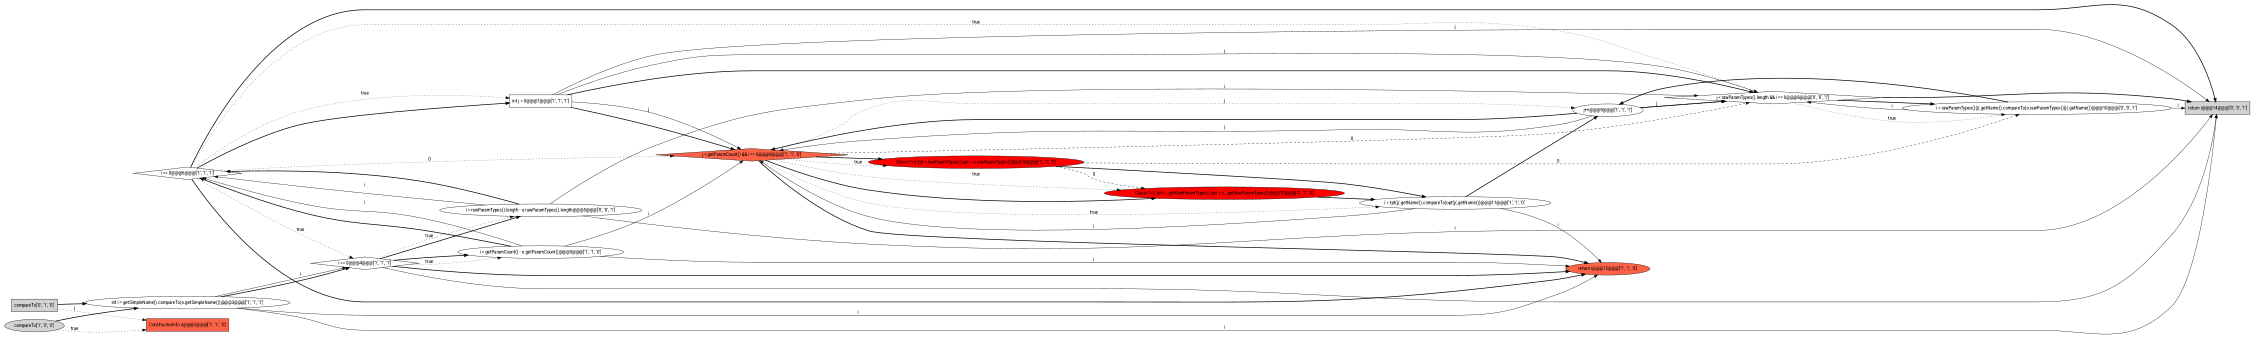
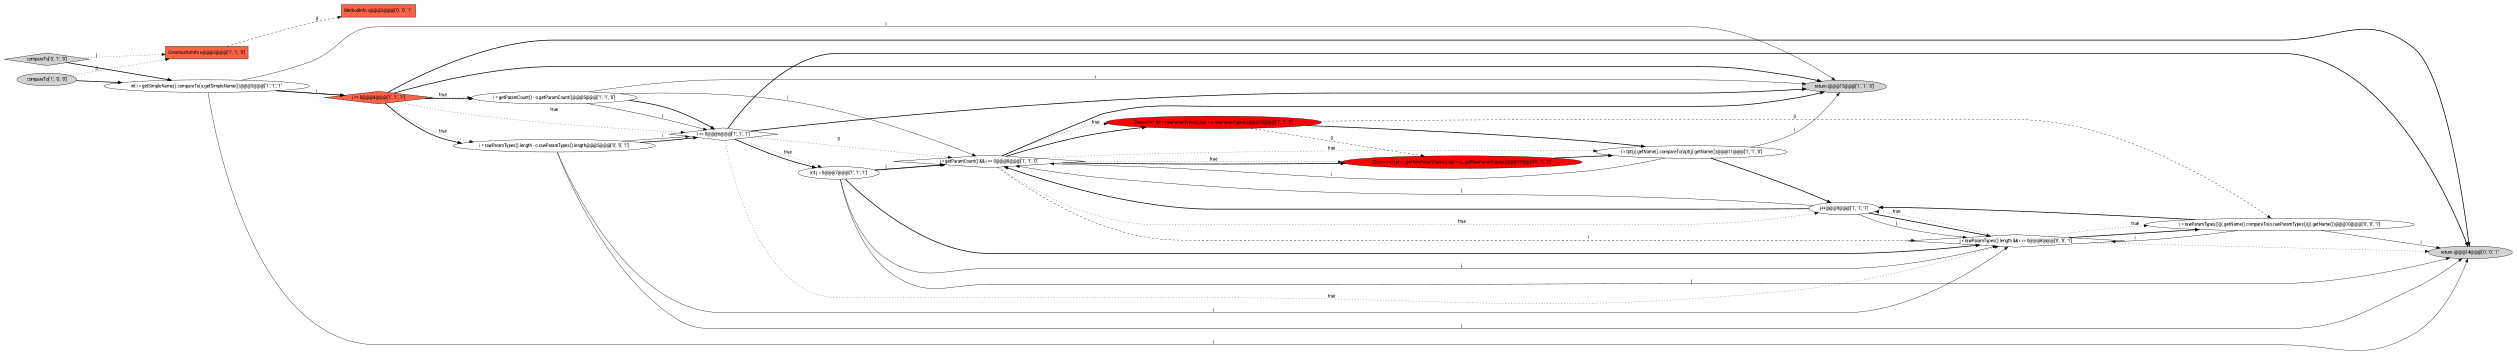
none -> (379, 11)
(2035, 94) -> (2258, 247)
(541, 101) -> (839, 173)
(1224, 101) -> (1462, 222)
(2217, 108) -> (2470, 252)
(1352, 139) -> (1589, 238)
(752, 155) -> (989, 161)
(272, 220) -> (538, 122)
none -> (1938, 222)
(365, 263) -> (379, 98)
(1608, 269) -> (1844, 86)
(1351, 297) -> (1501, 40)
(34, 305) -> (47, 59)
(75, 329) -> (97, 69)
